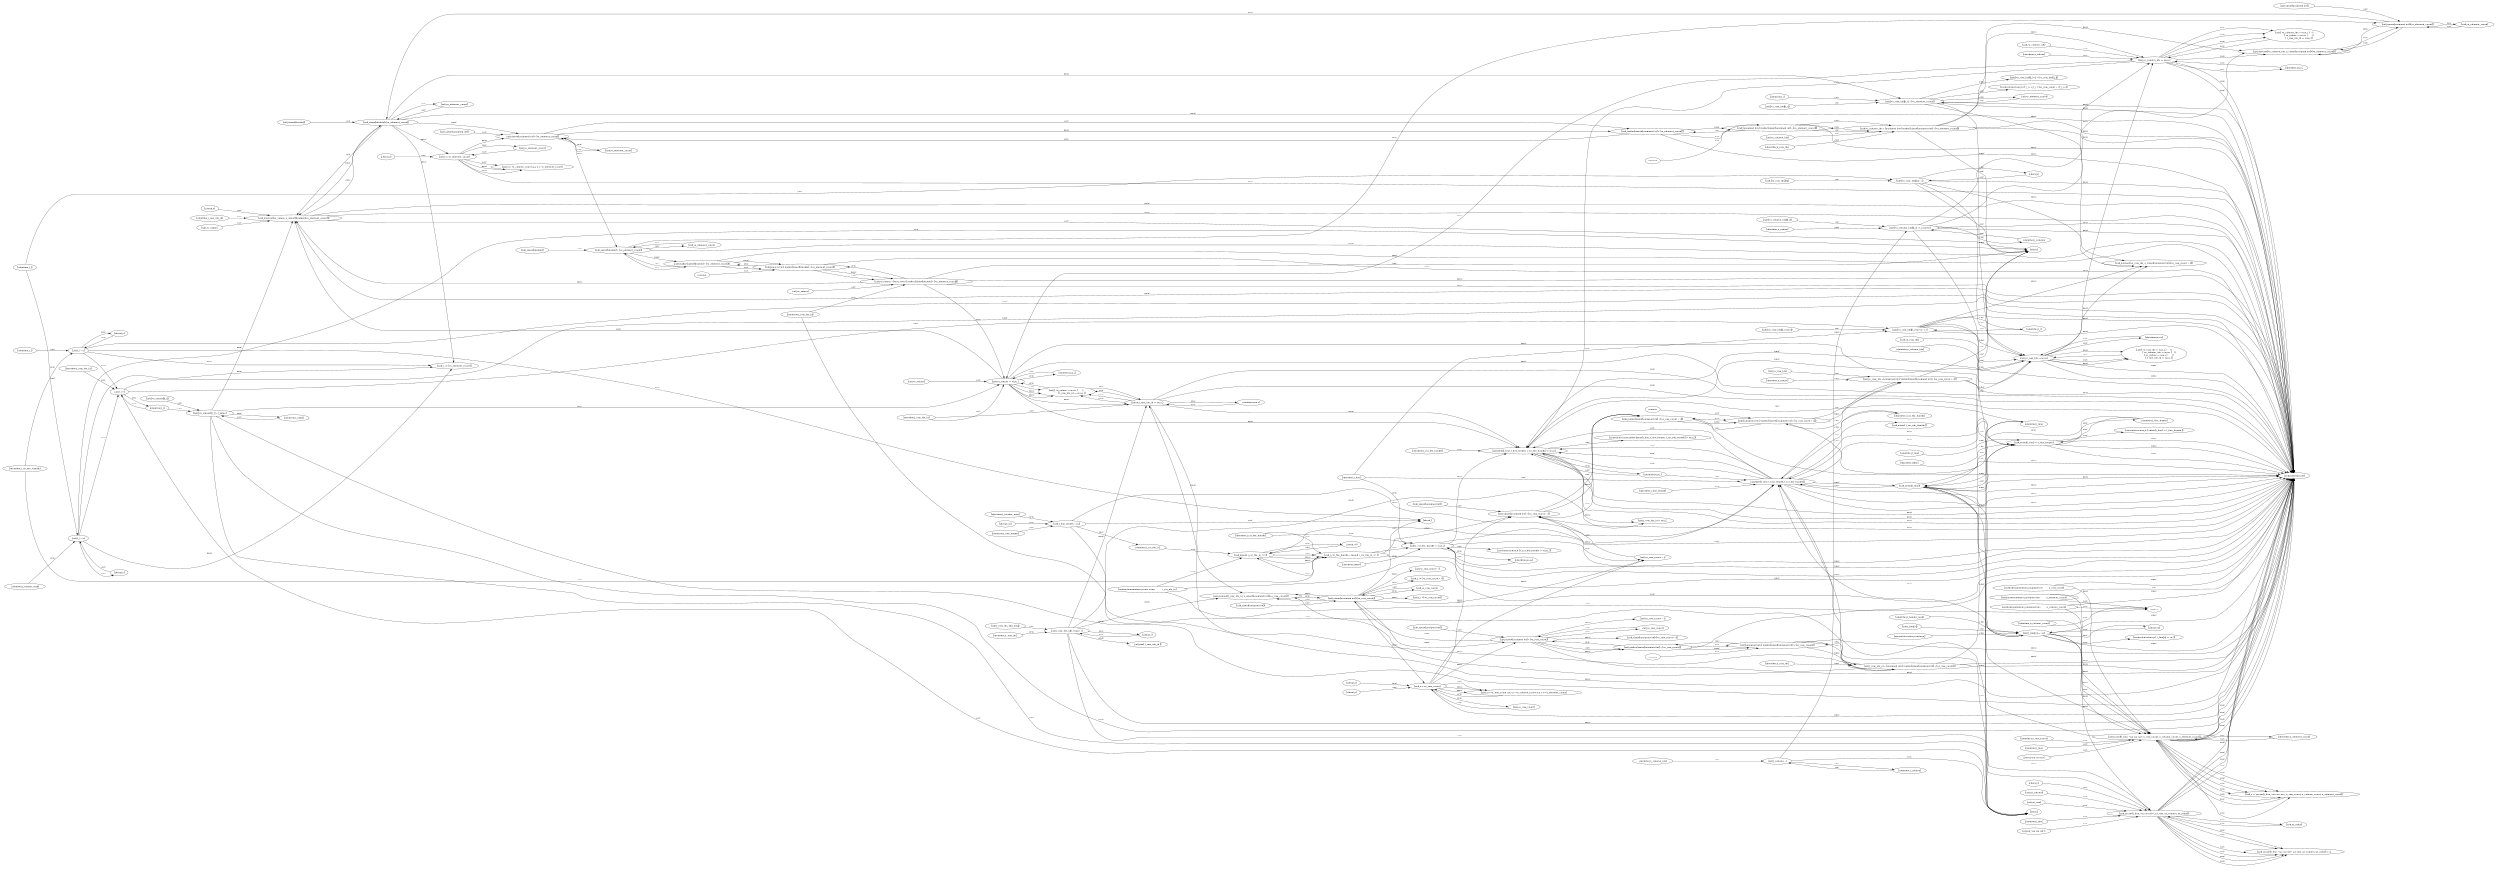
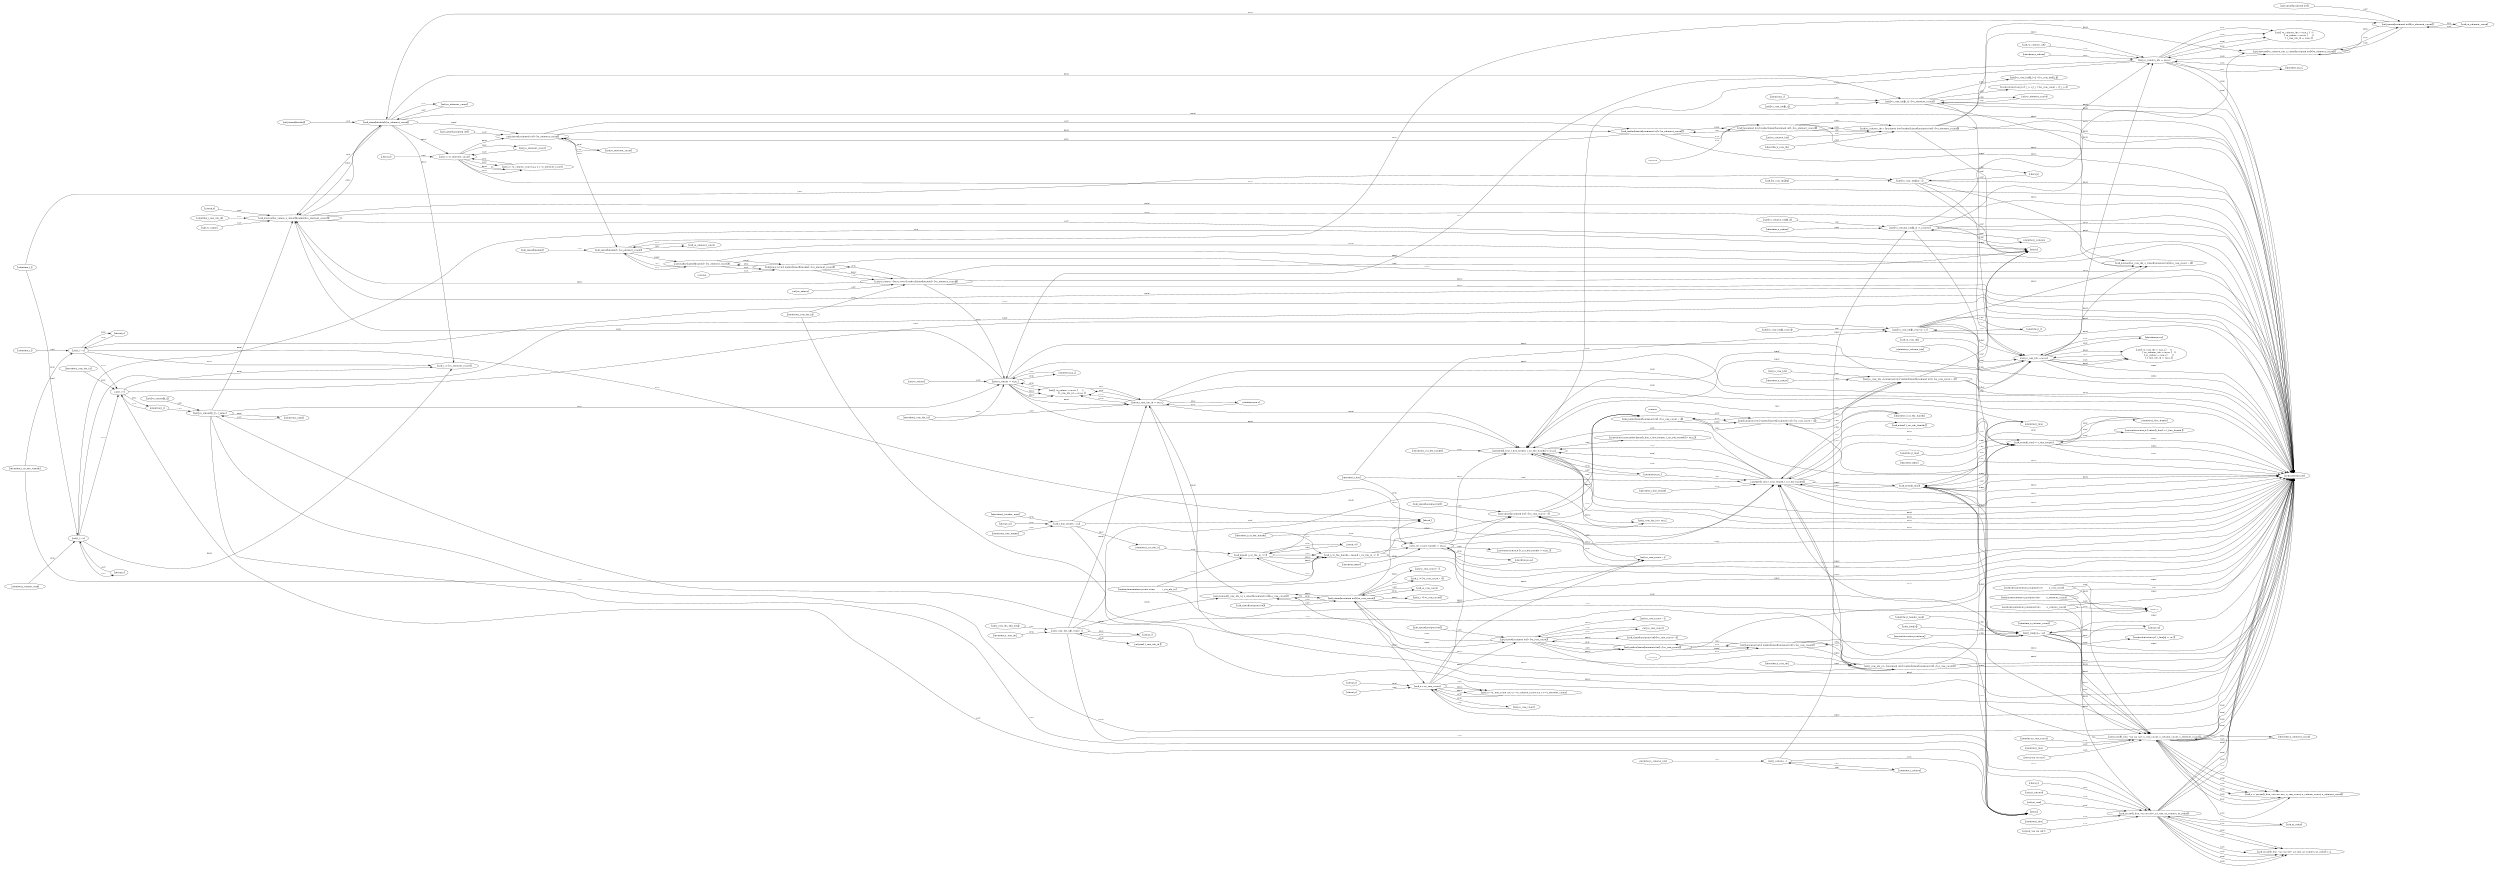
none -> (493, 161)
(1427, 546) -> (1427, 546)
(2095, 613) -> (2103, 610)
(1744, 724) -> none
